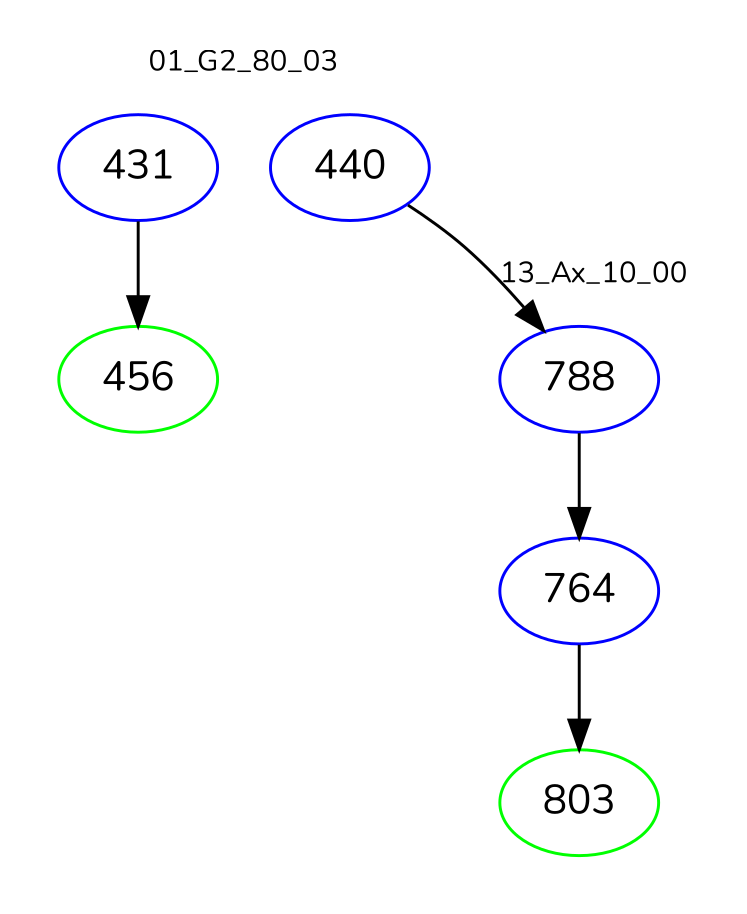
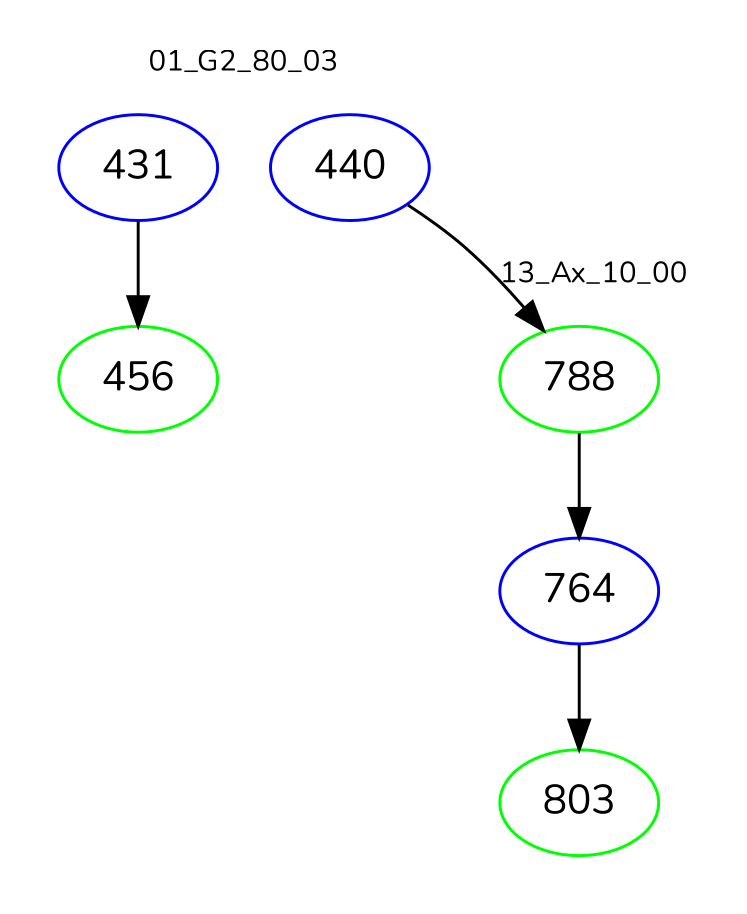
(579, 379) -> (579, 379)
